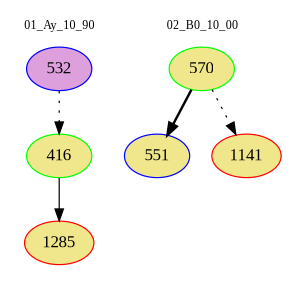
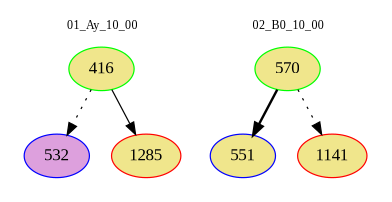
(60, 26) -> (103, 26)
(59, 106) -> (82, 107)
